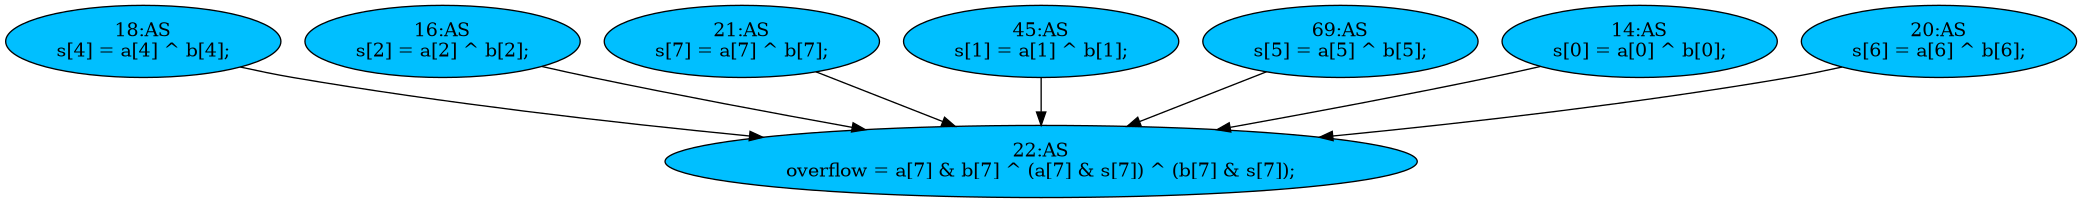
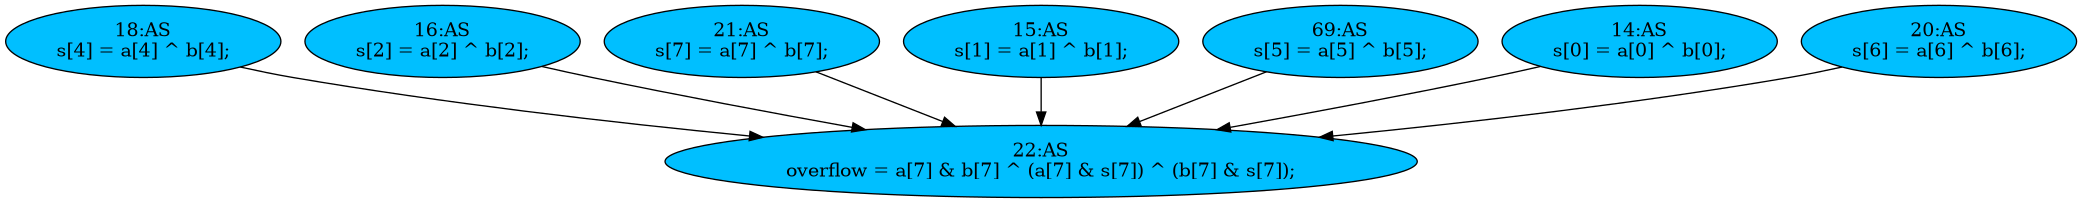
(1041, 41) -> (1041, 41)
